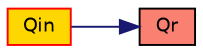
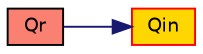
(95, 27) -> (88, 27)
